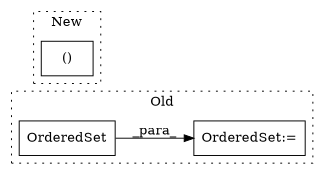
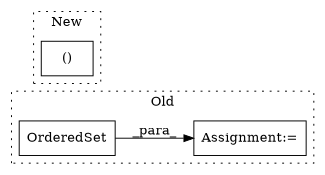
(250, 138) -> (250, 138)
